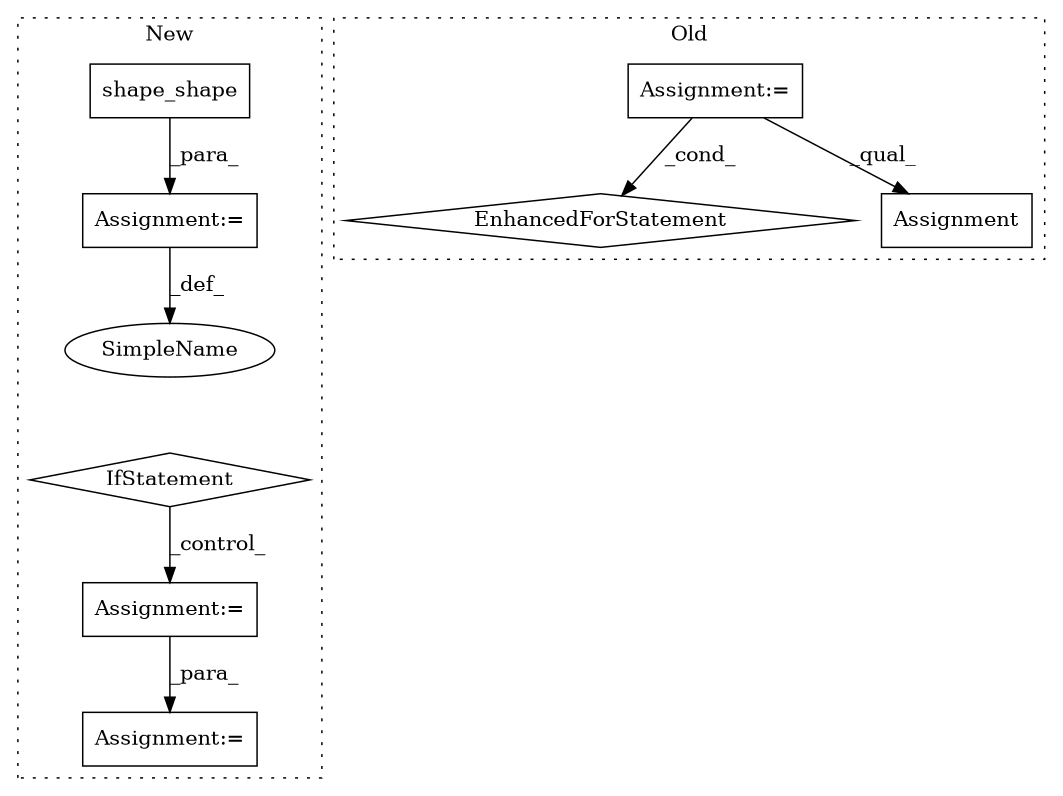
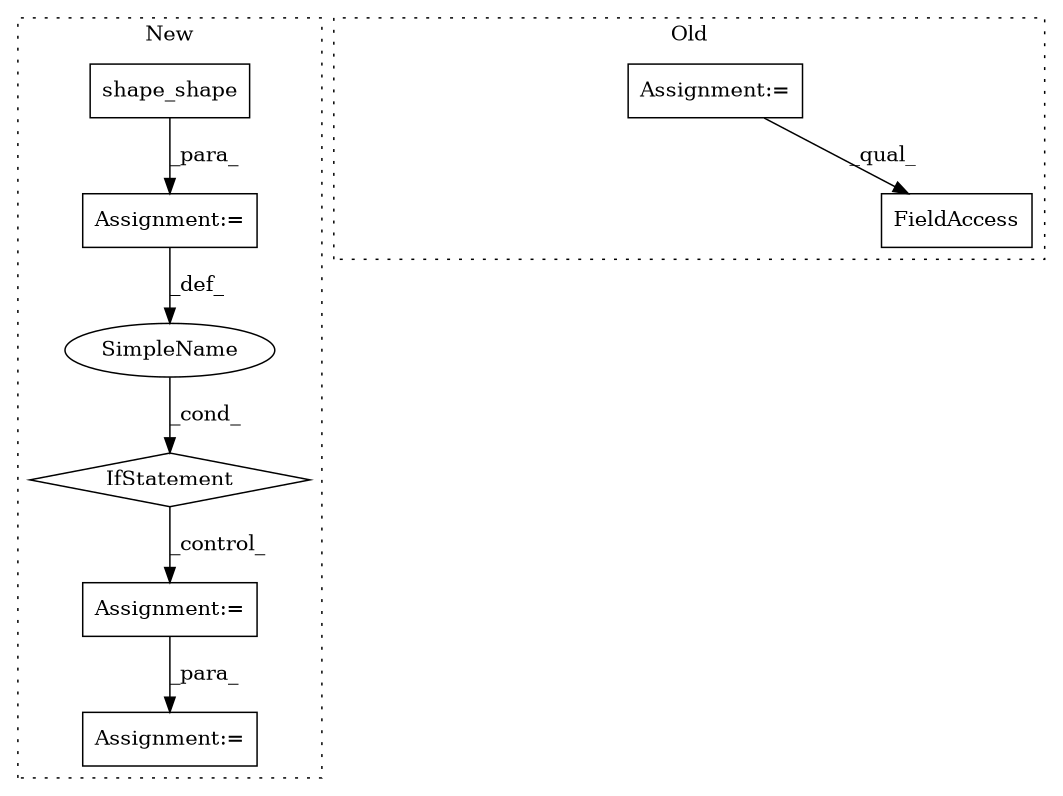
(601, 221) -> none
(957, 221) -> (957, 221)
none -> (170, 408)
